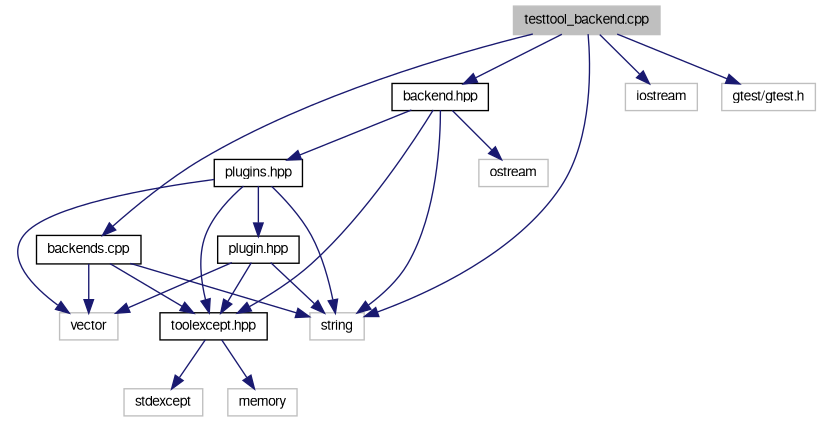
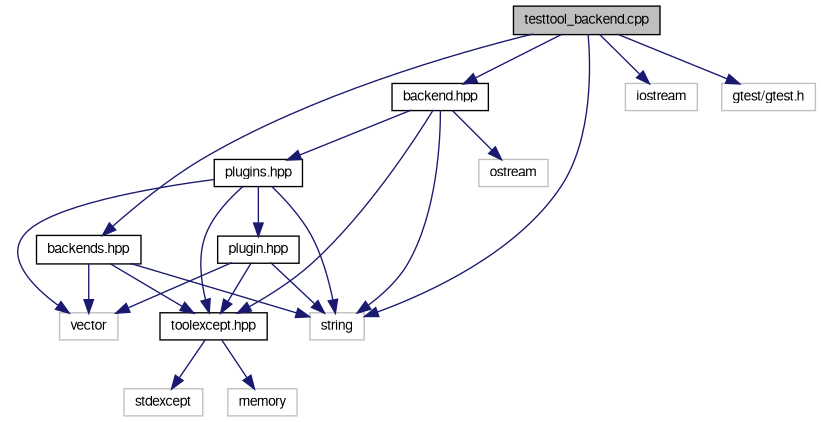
(587, 20) -> (587, 20)
(89, 250) -> (89, 250)
